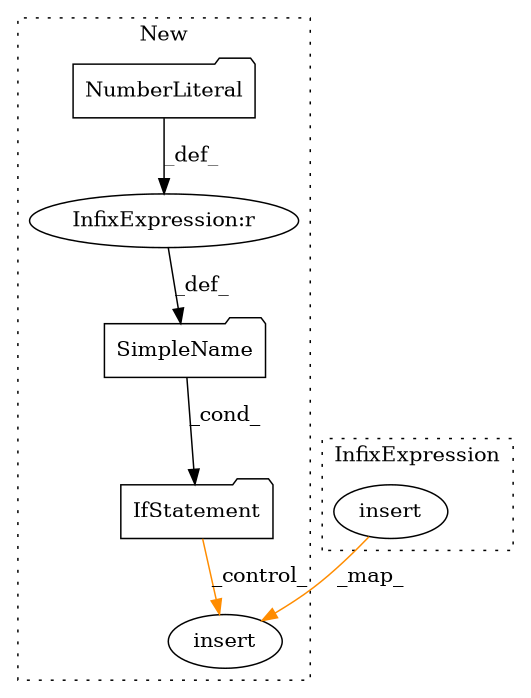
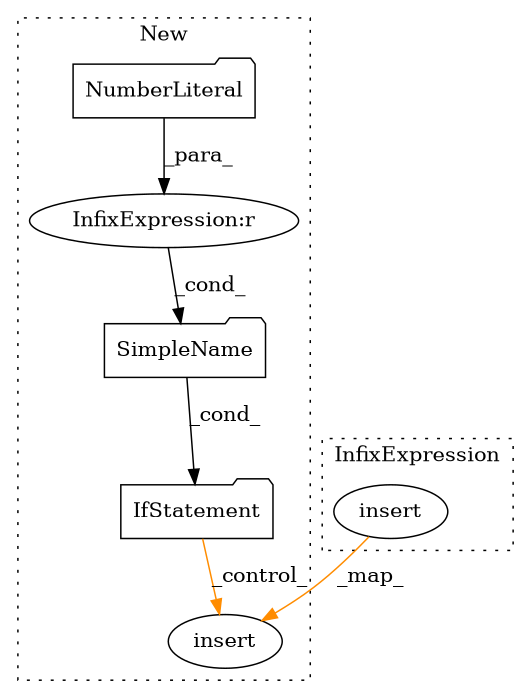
(192, 156) -> (198, 156)
(202, 286) -> (210, 286)
